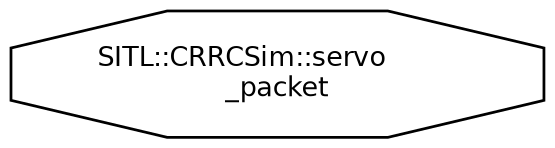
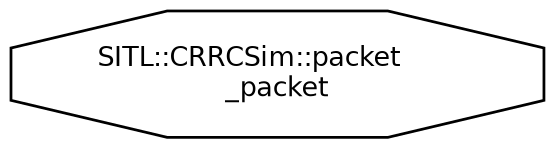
(277, 74) -> (277, 74)
